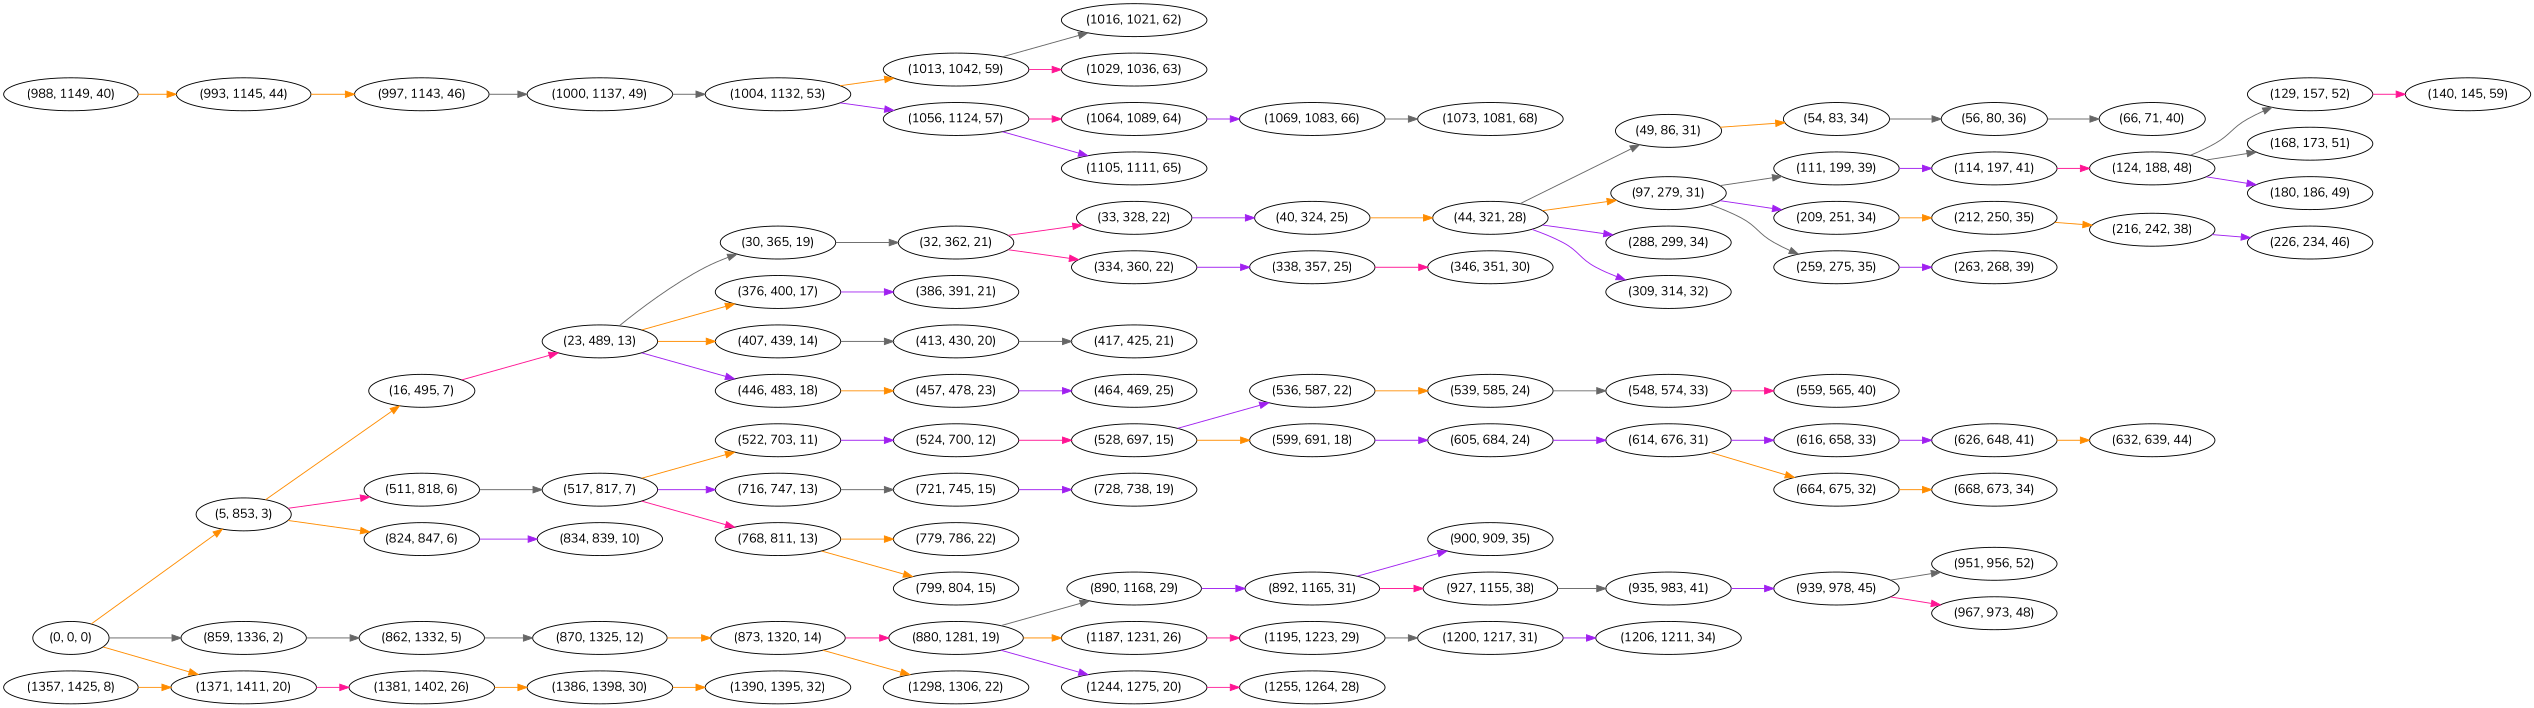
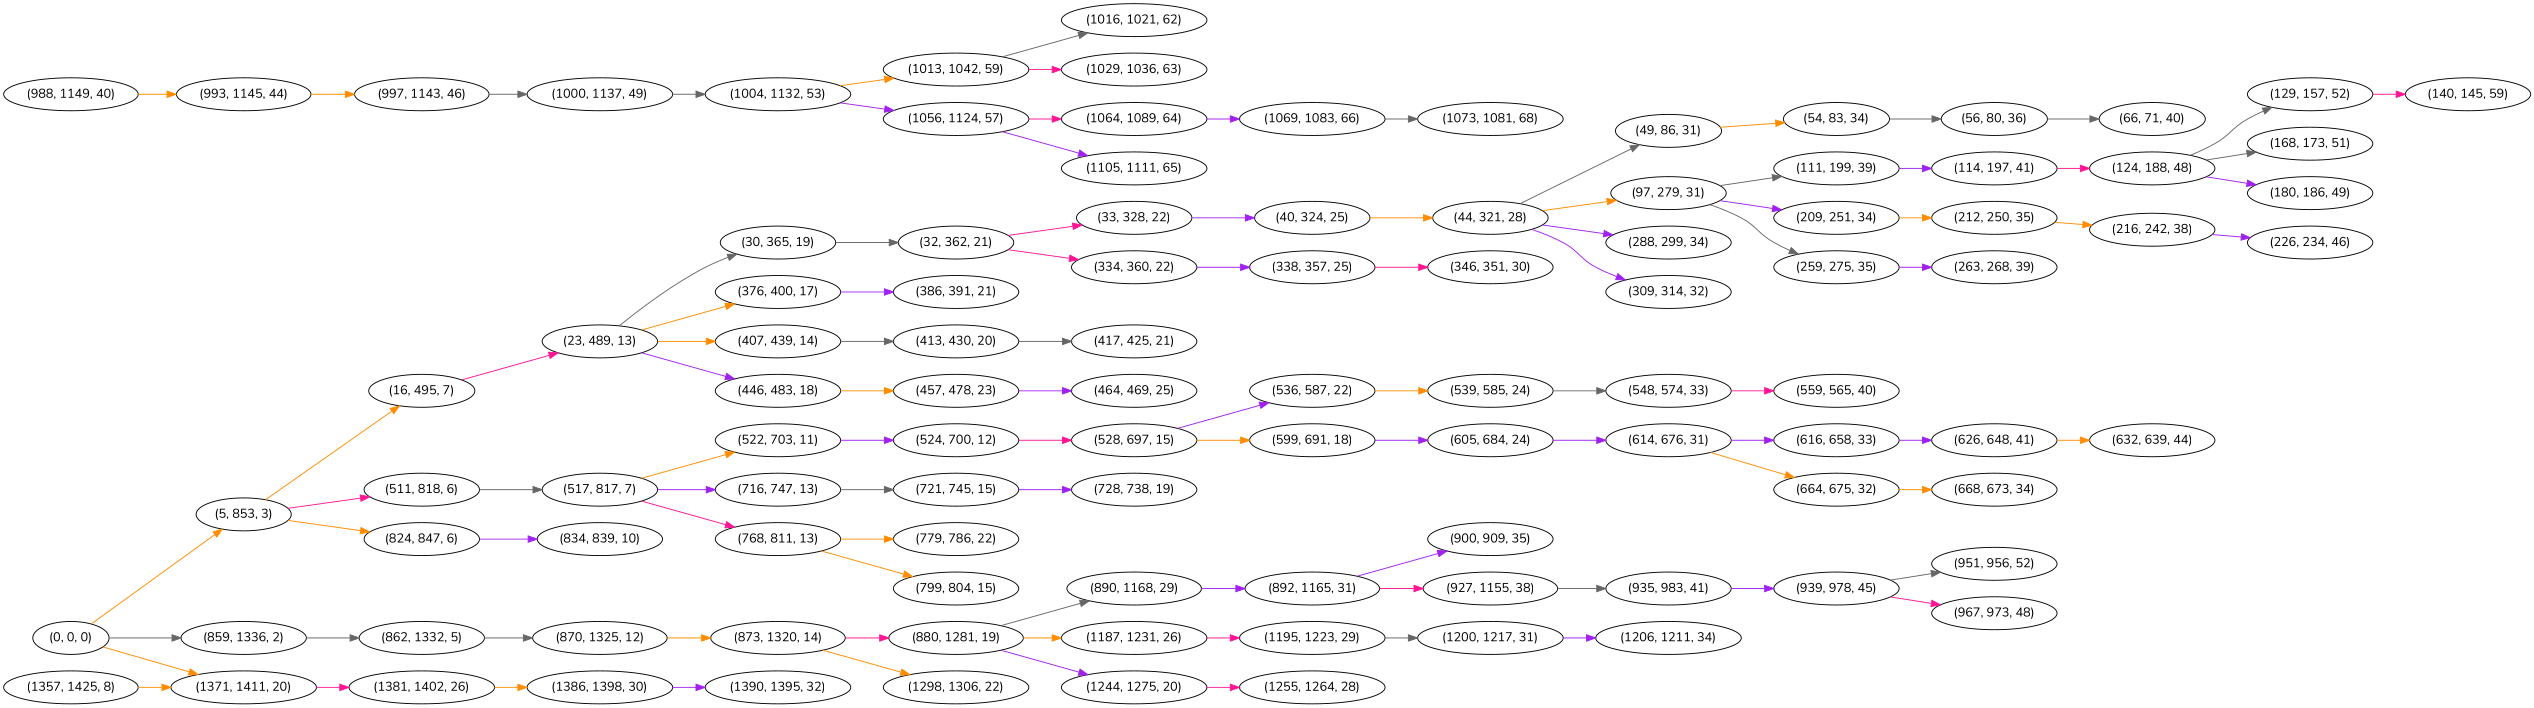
(684, 687) -> (684, 687)
